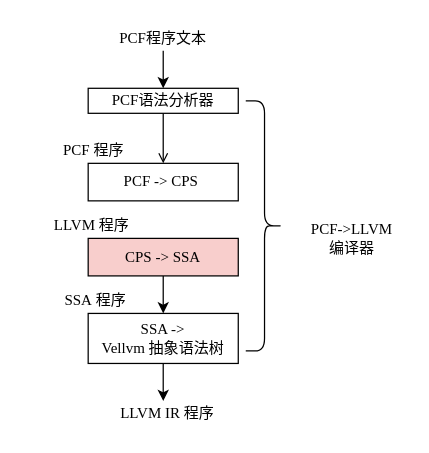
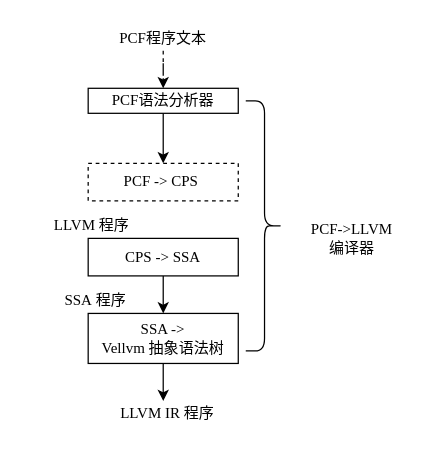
(163, 58) -> (163, 58)
(95, 151) -> none
(163, 155) -> (163, 153)
(163, 182) -> (163, 182)
(163, 257) -> (163, 257)
